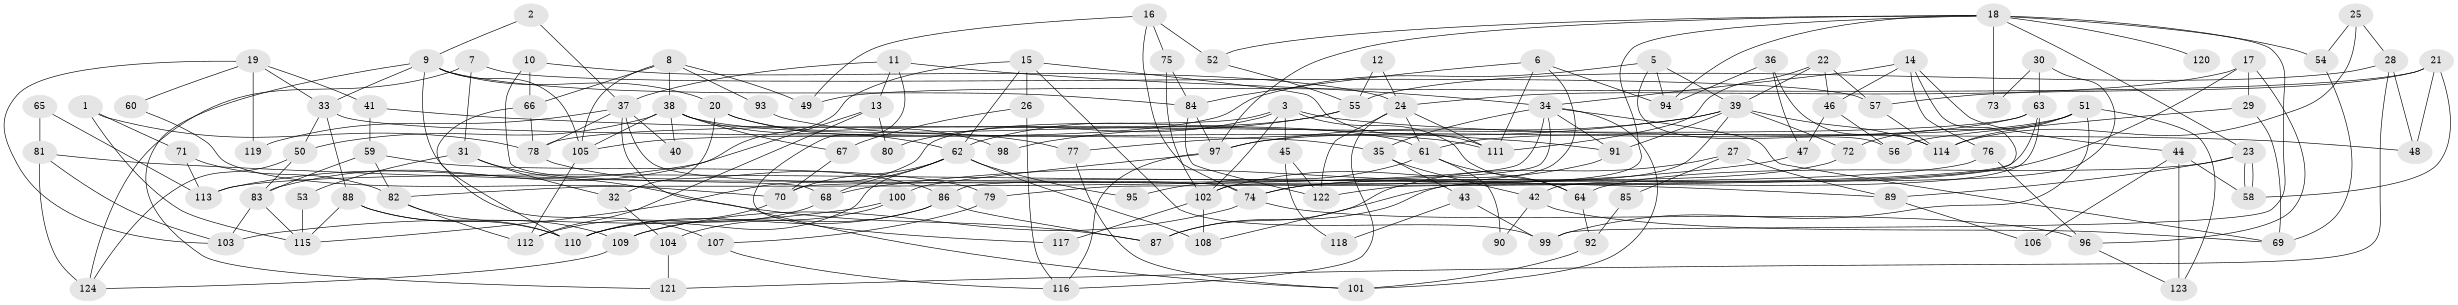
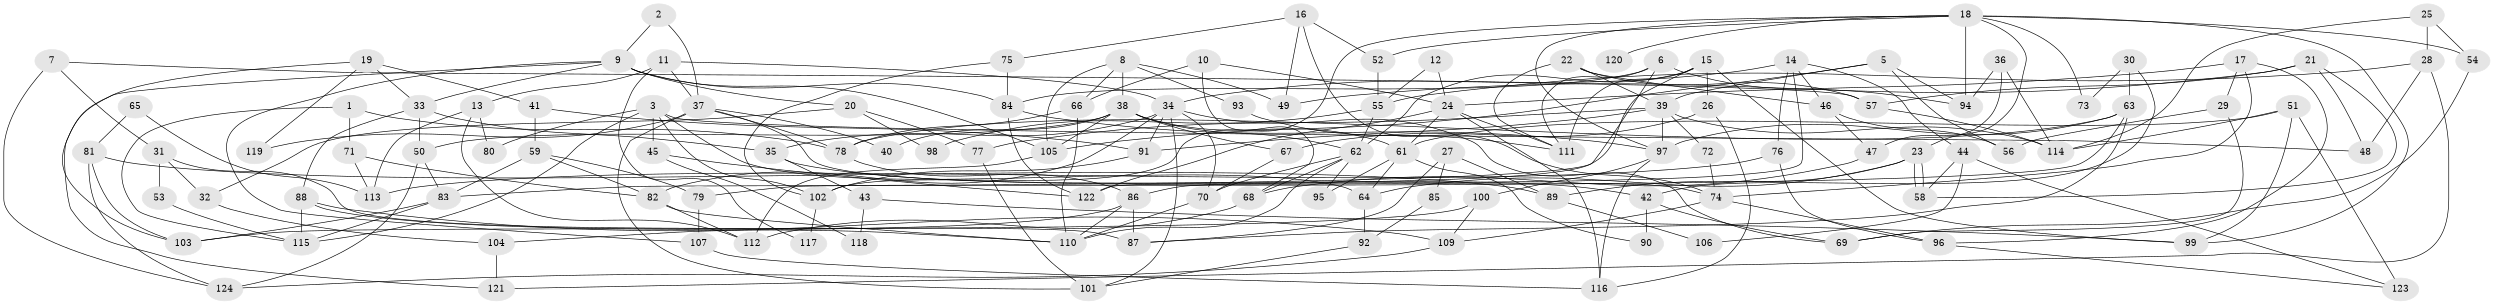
(131, 107) -> none
(1967, 129) -> none
(1203, 244) -> none
